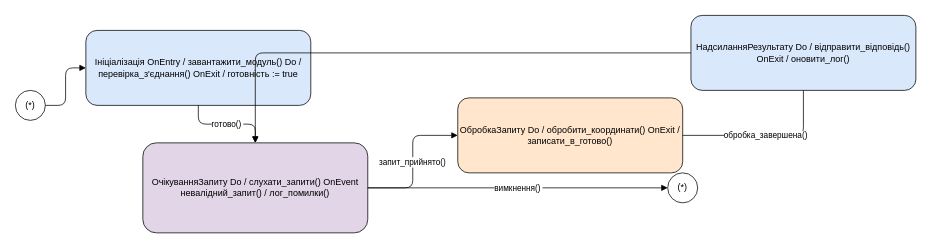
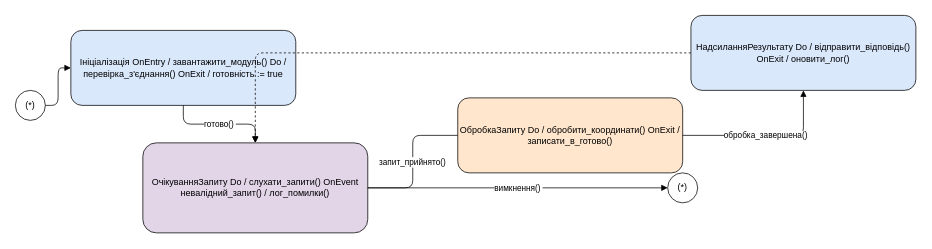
(440, 53) -> (440, 53)
(198, 68) -> (183, 68)
(804, 94) -> (804, 97)
(450, 135) -> (453, 135)
